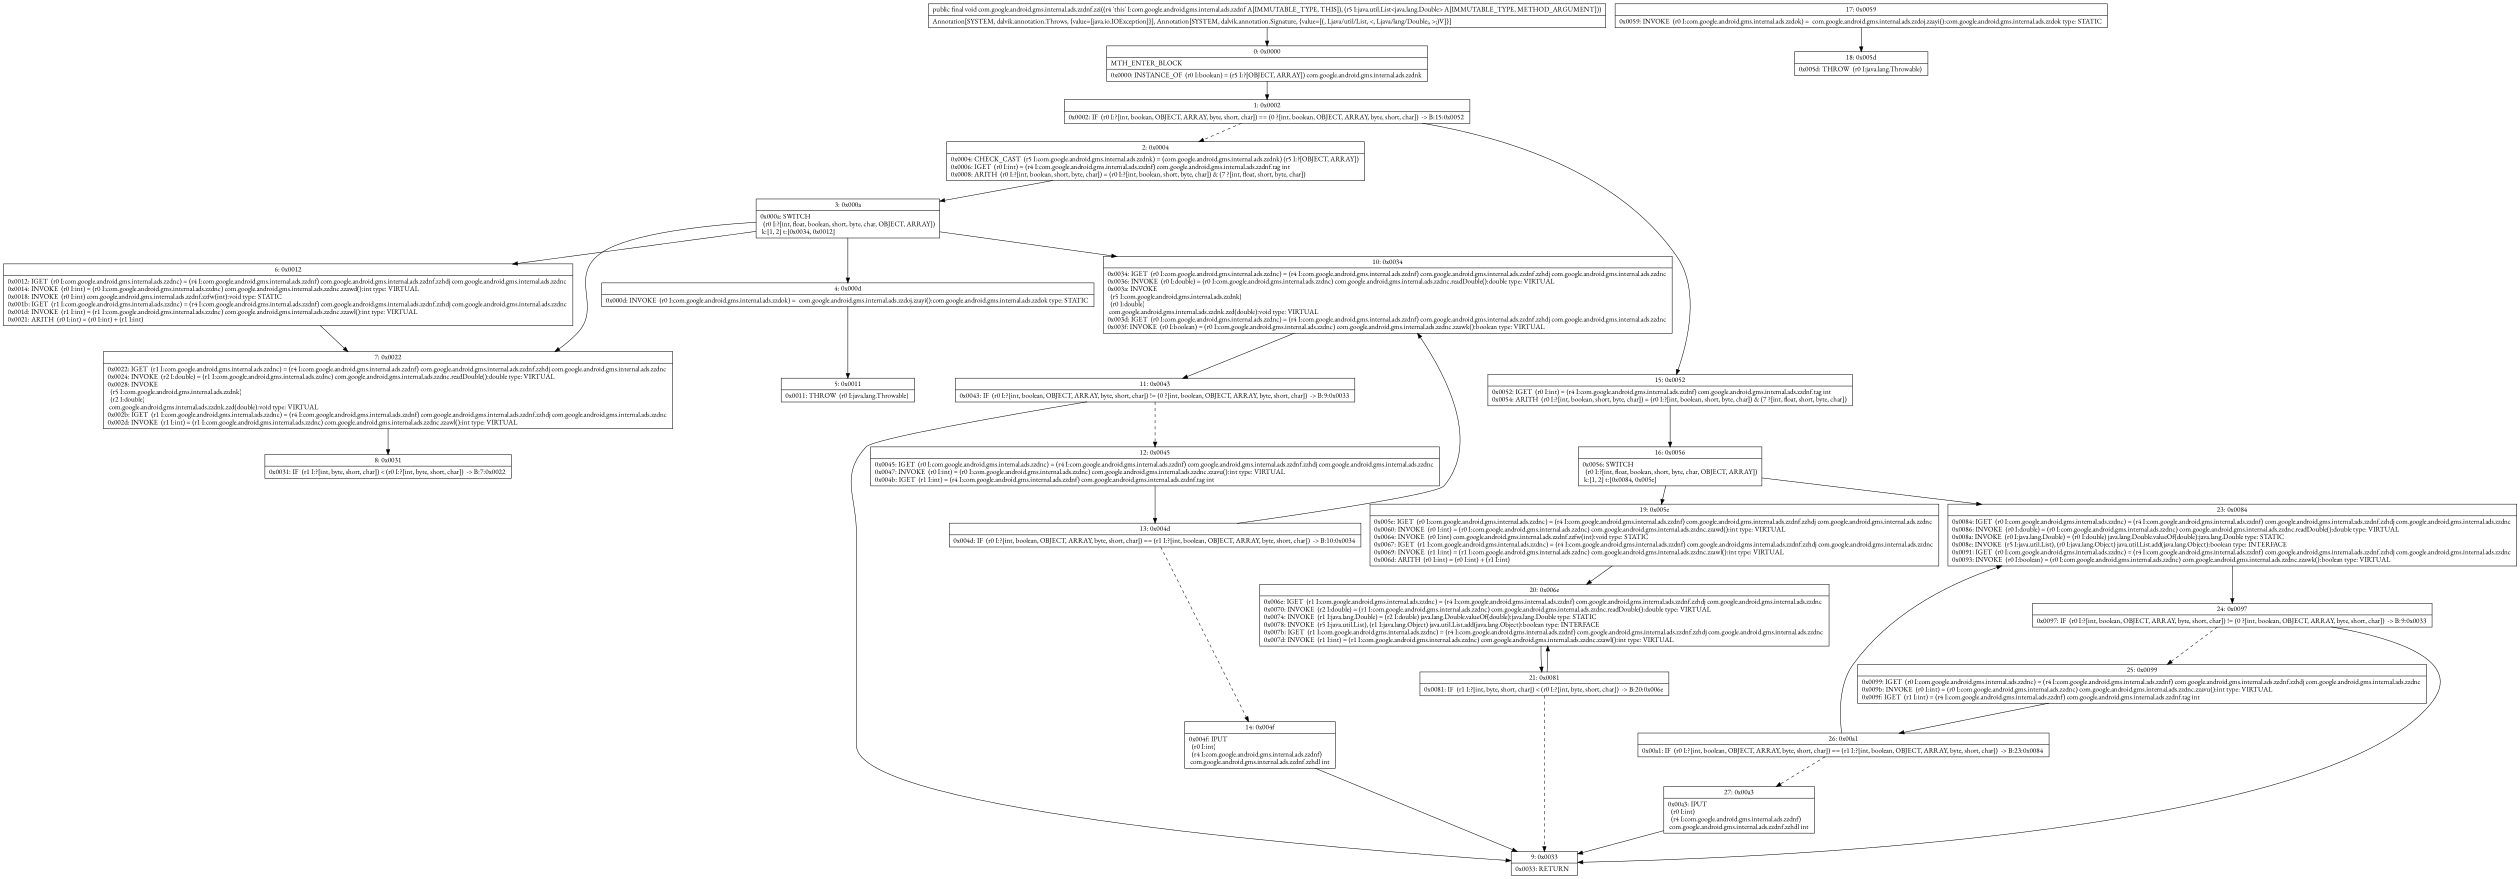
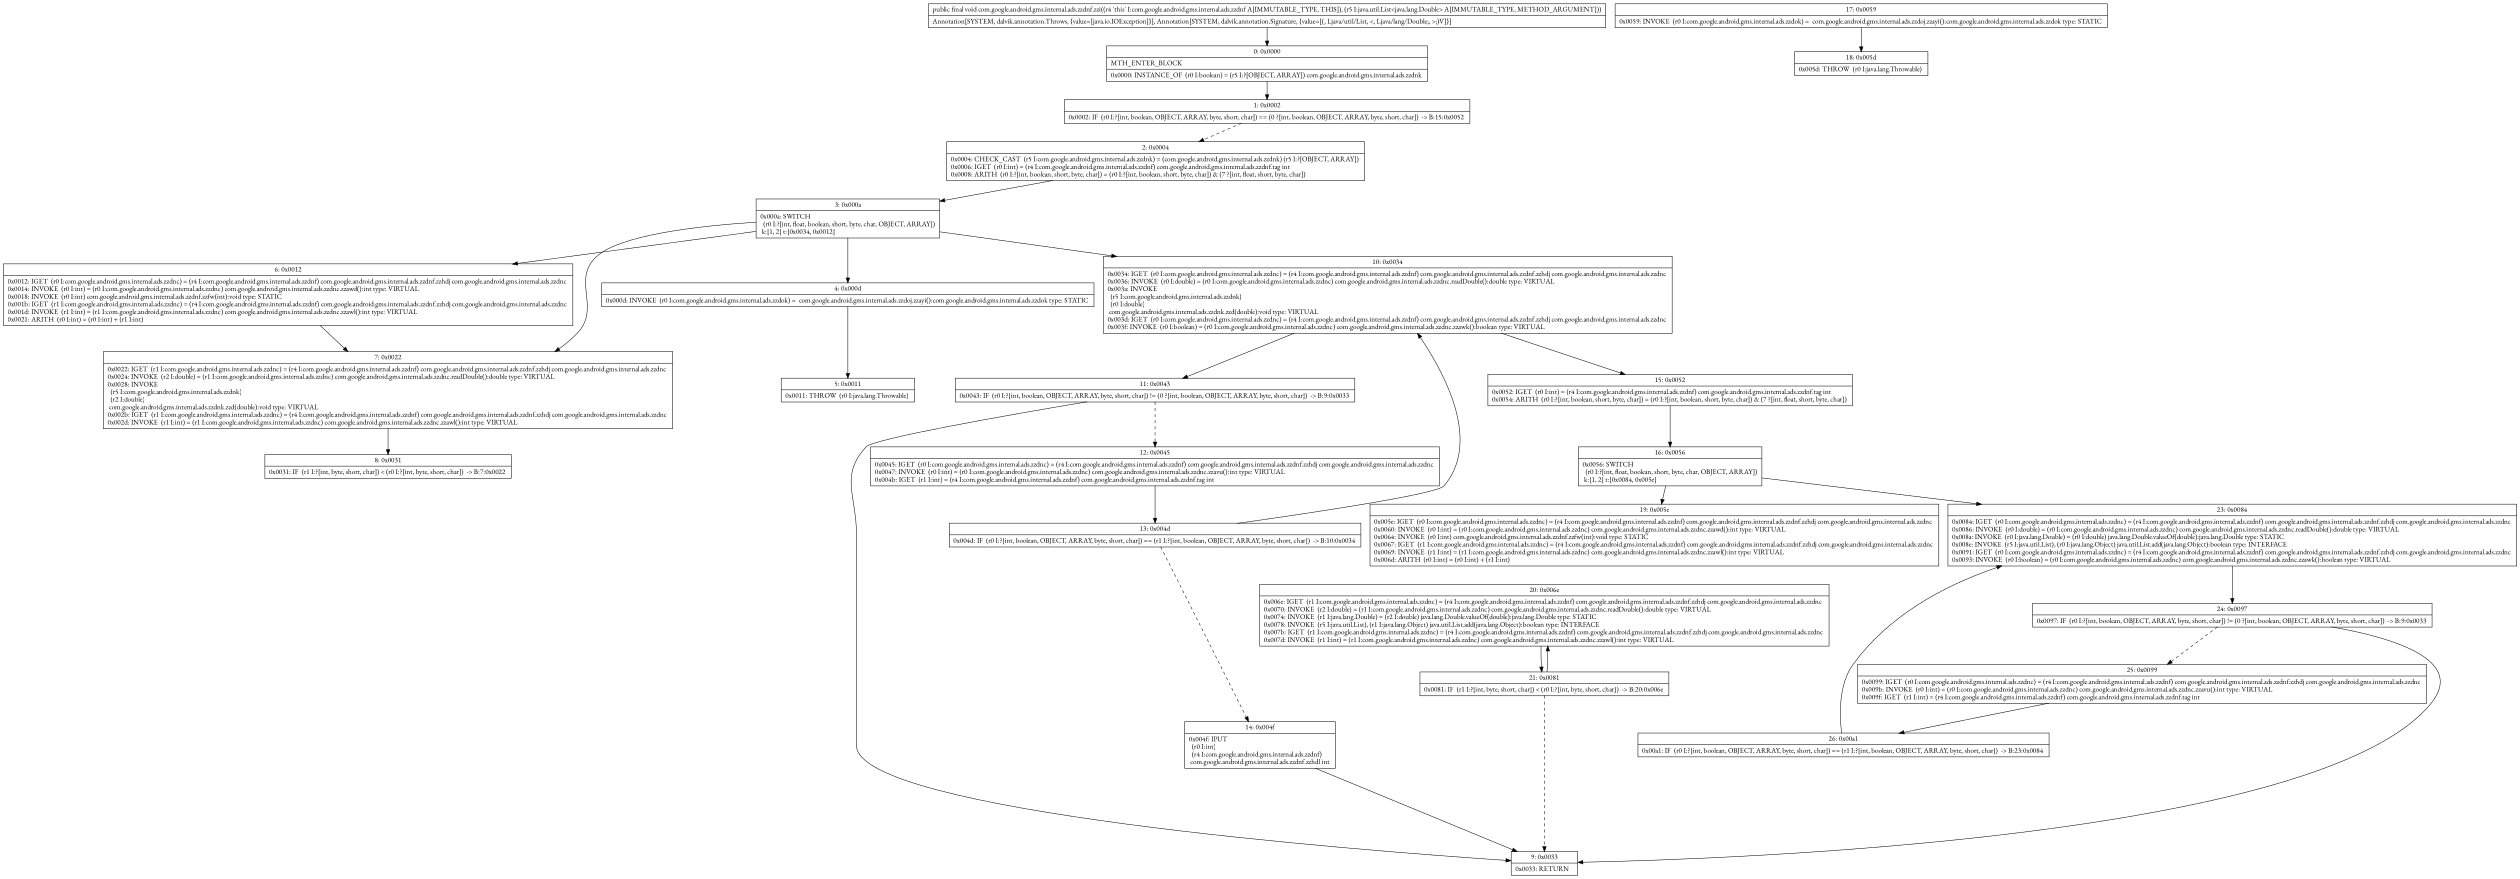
(1614, 195) -> (1561, 353)
(1601, 574) -> none
(1739, 810) -> none
